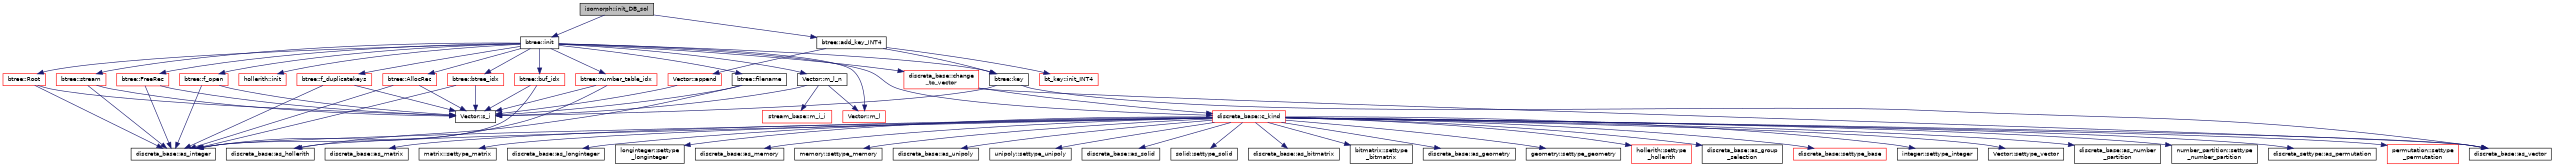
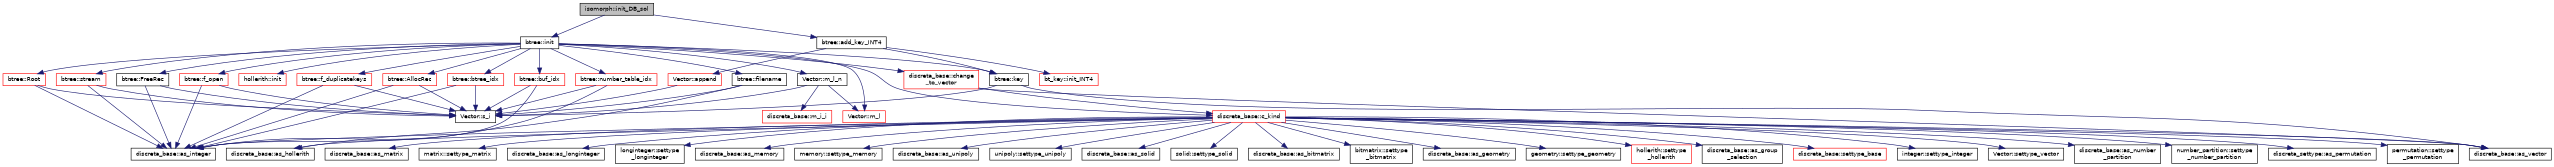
(143, 80) -> (143, 80)
(797, 117) -> (797, 117)
(2423, 154) -> (2423, 154)
